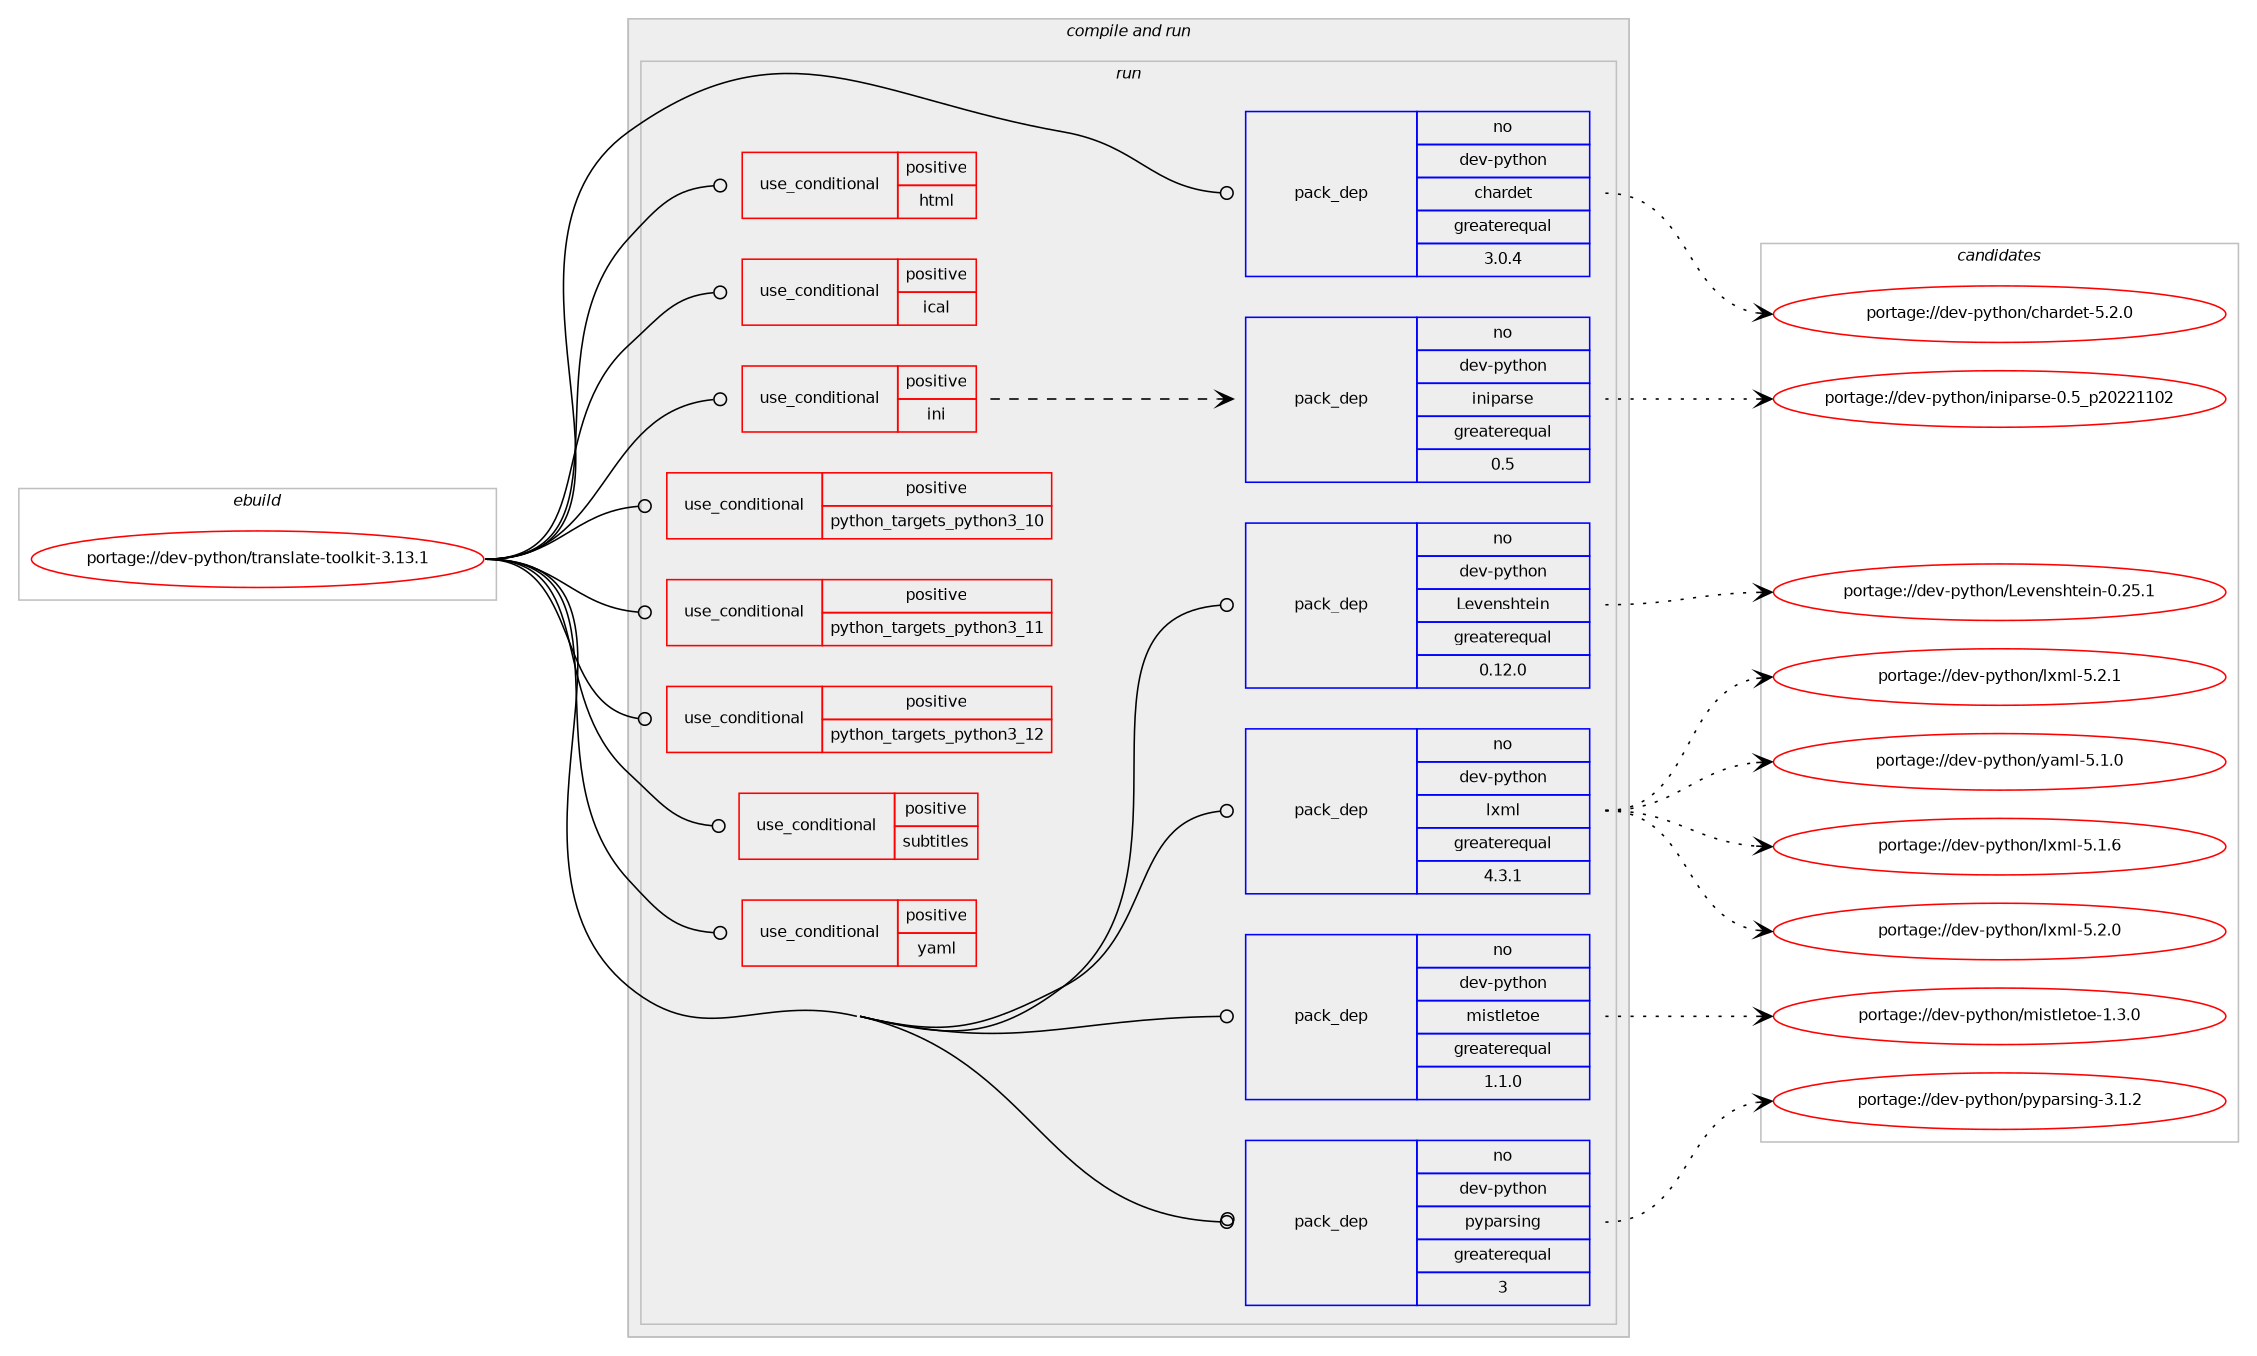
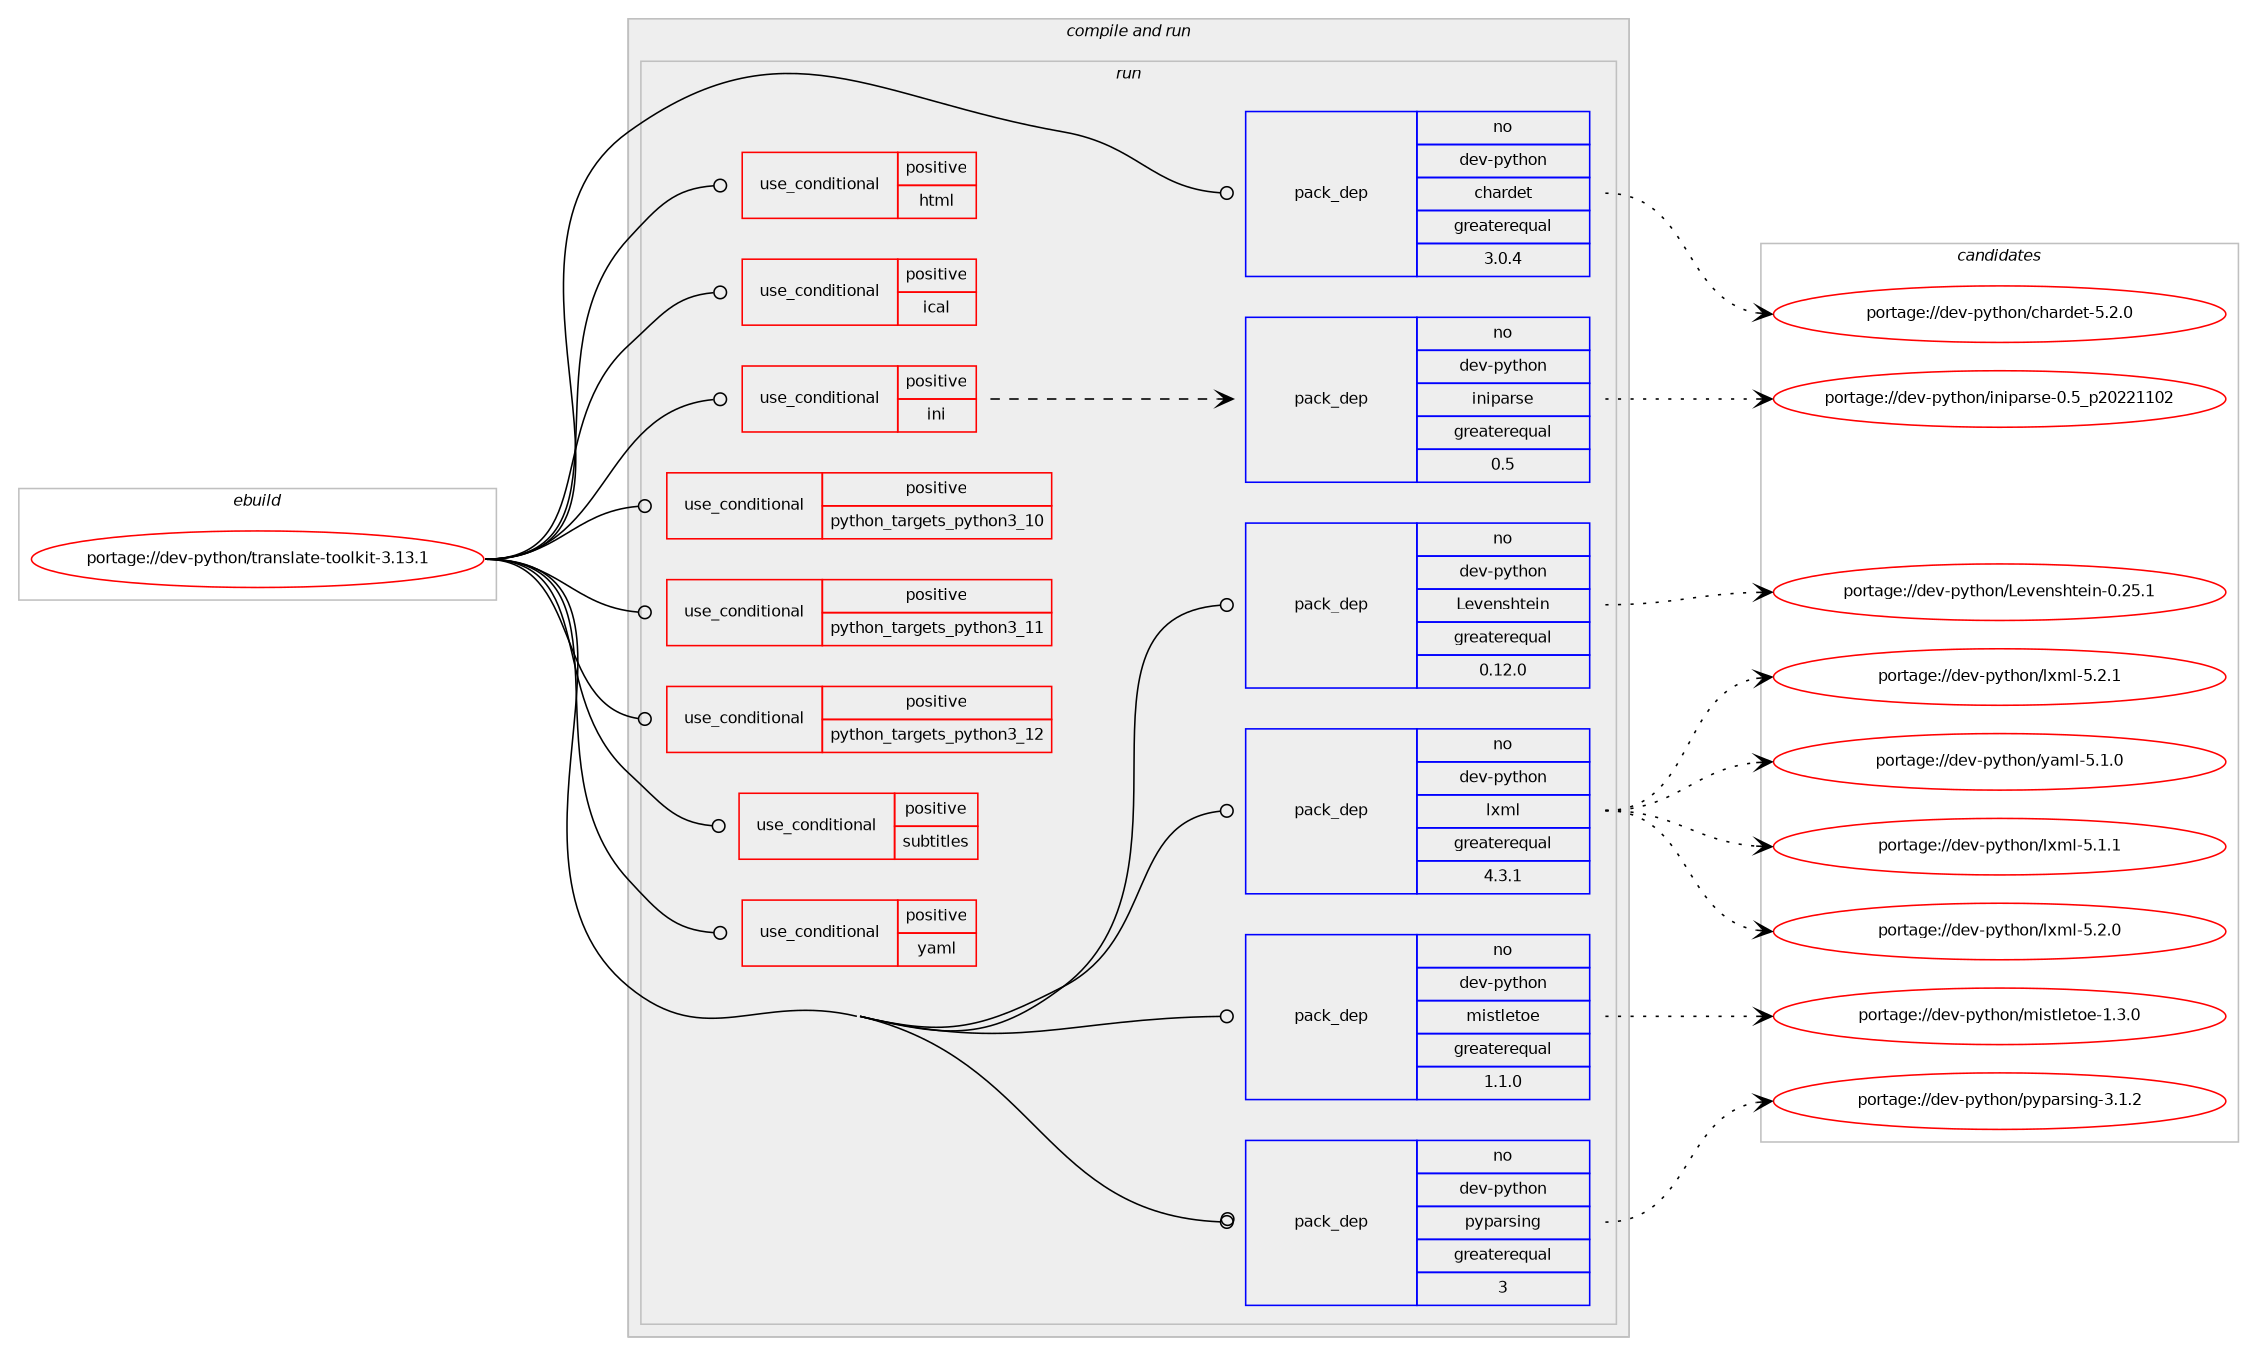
(2000, 847) -> (2000, 847)
